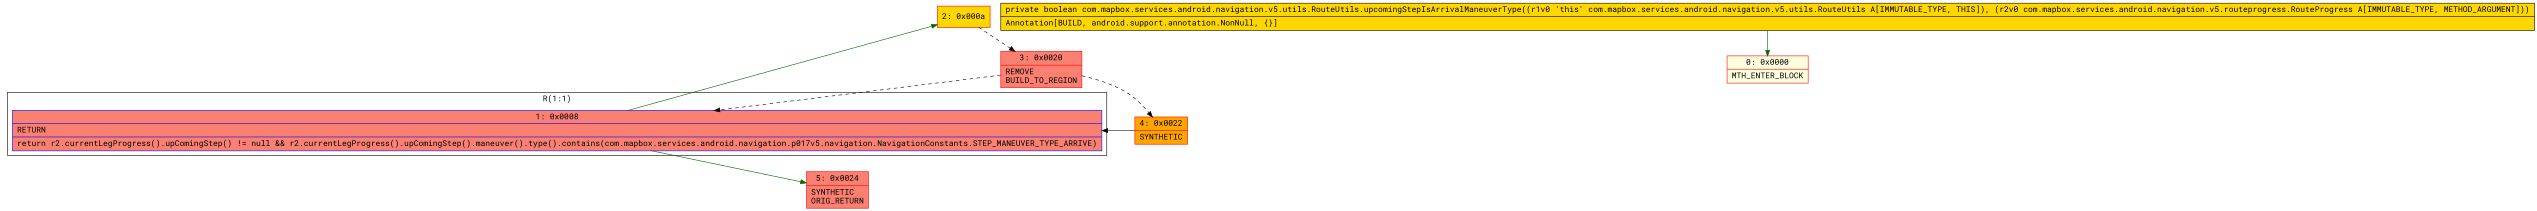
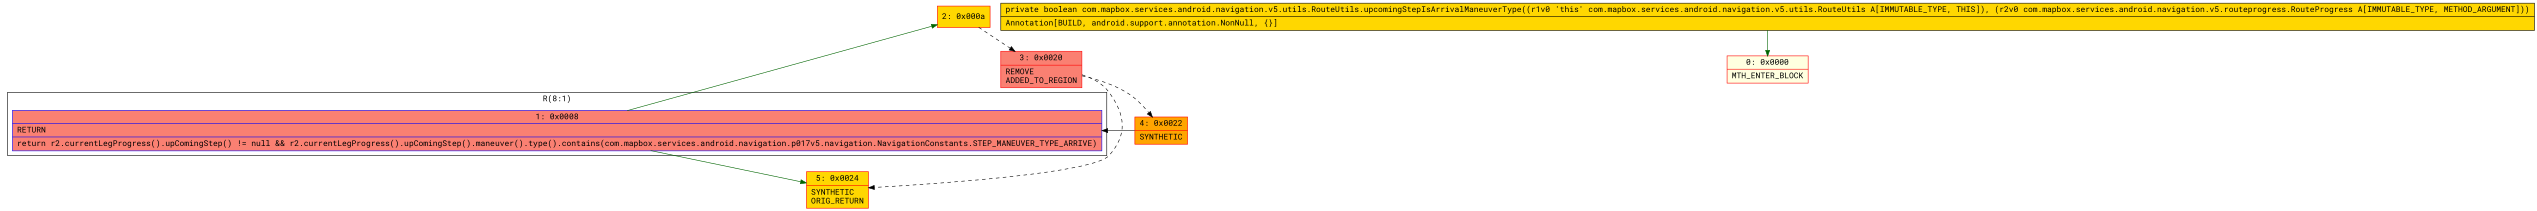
(1041, 81) -> (1041, 81)
(832, 96) -> (1044, 172)
(557, 99) -> (557, 99)
(837, 190) -> (837, 190)
